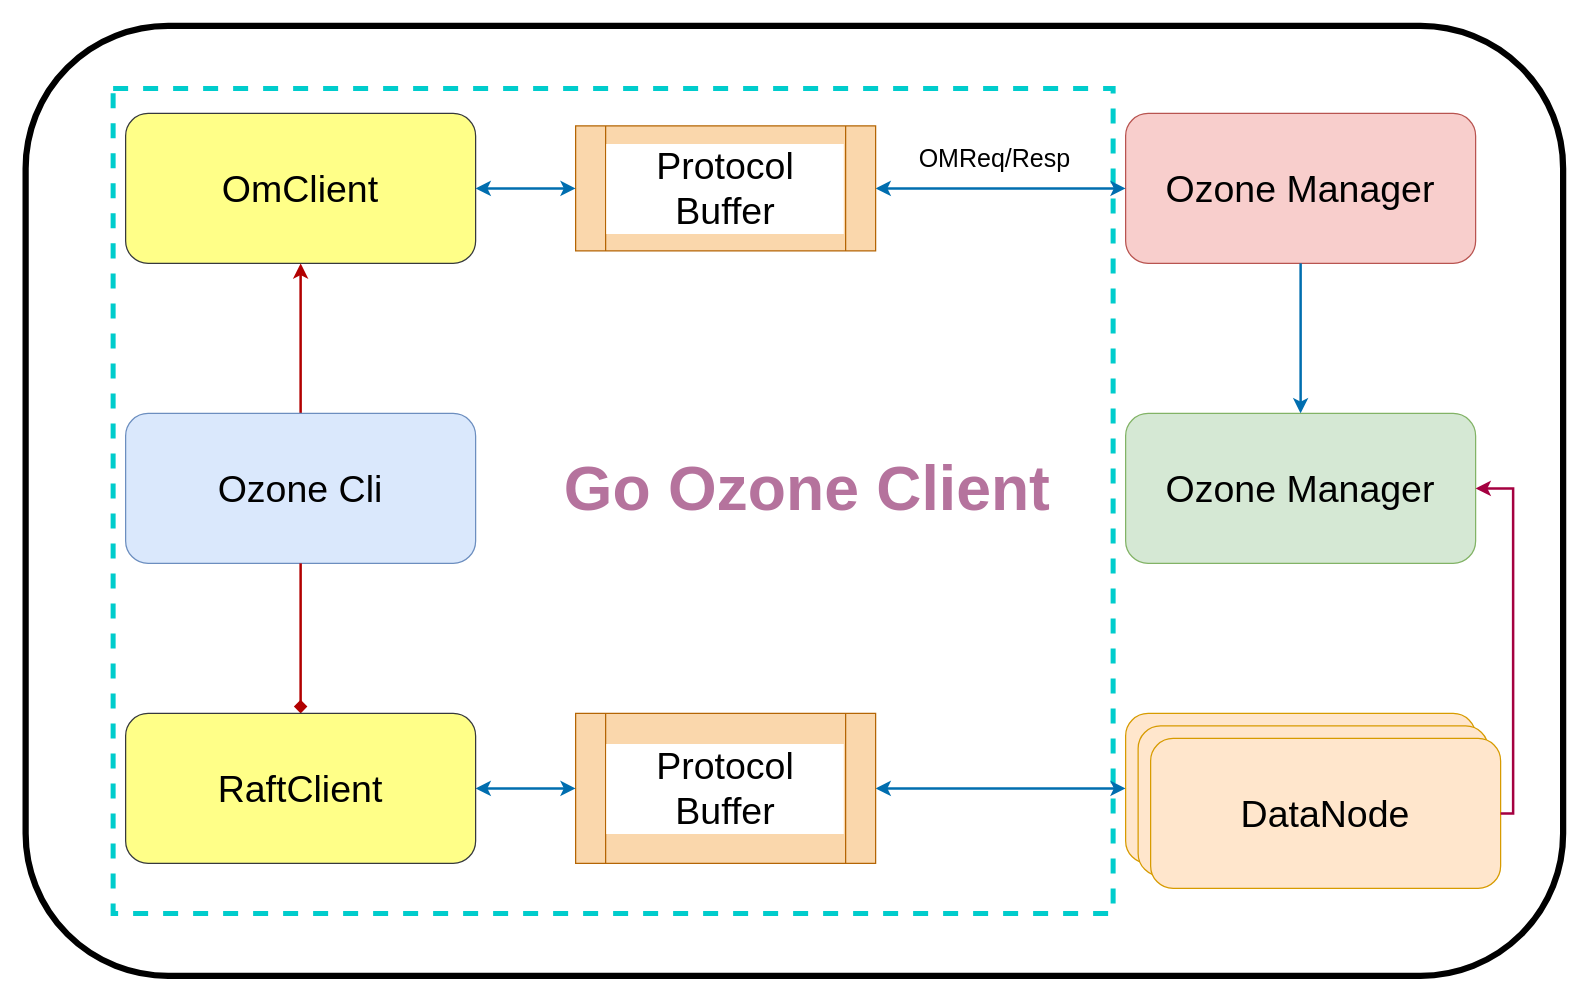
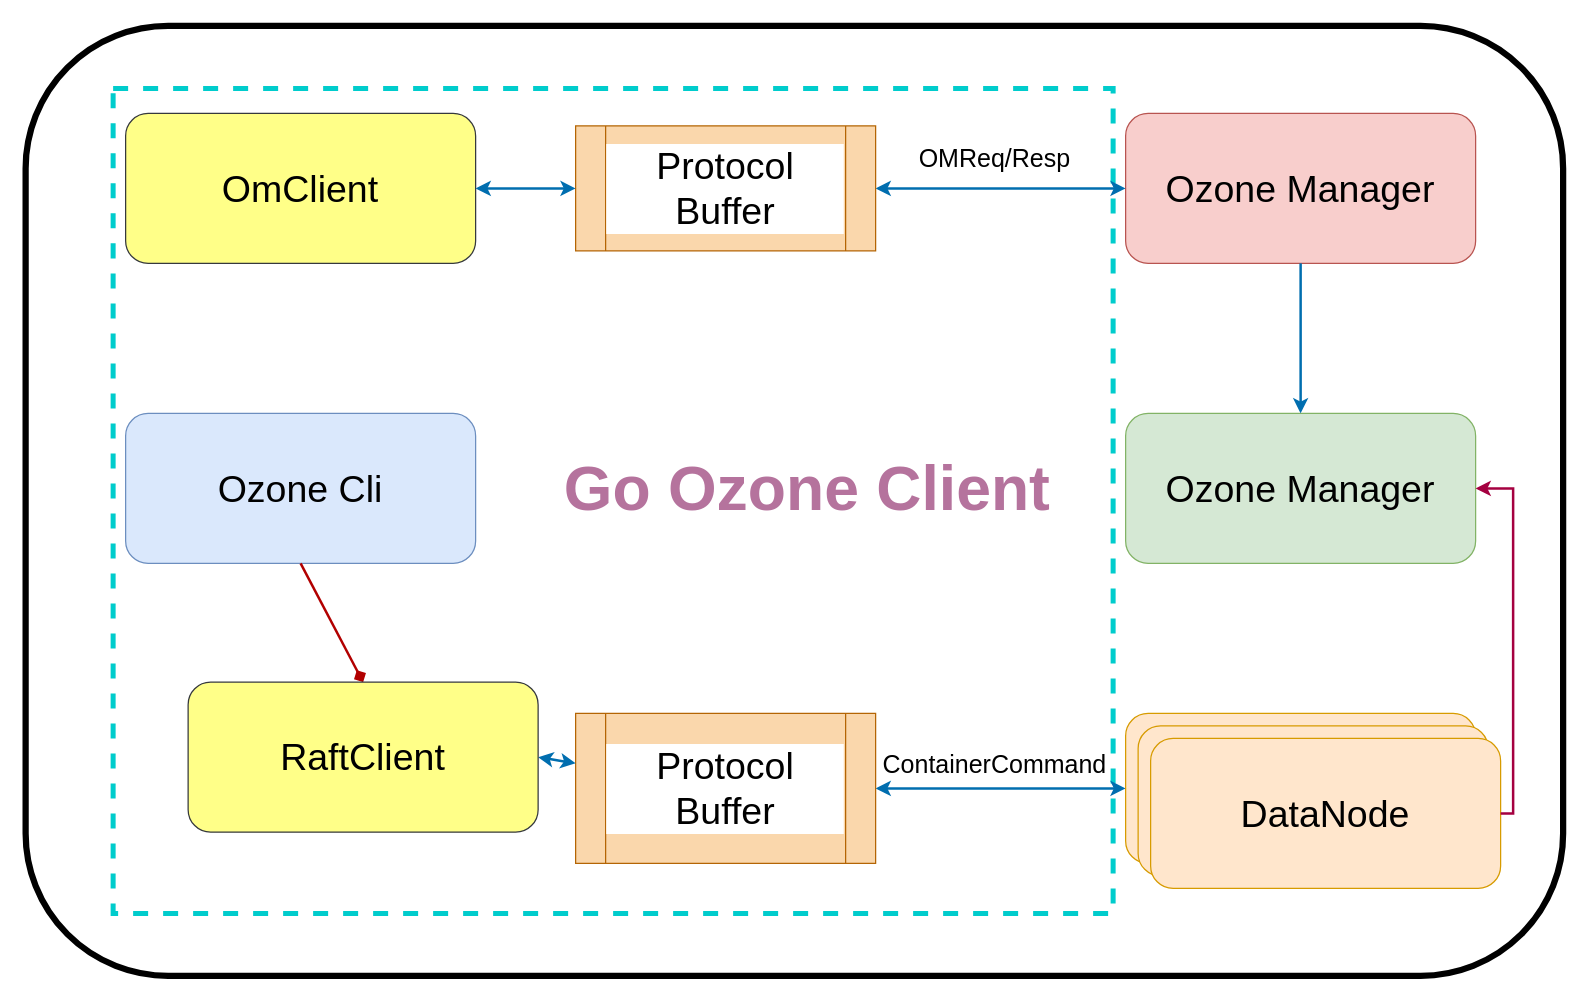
(301, 344) -> none
none -> (994, 763)
(301, 788) -> (363, 757)
